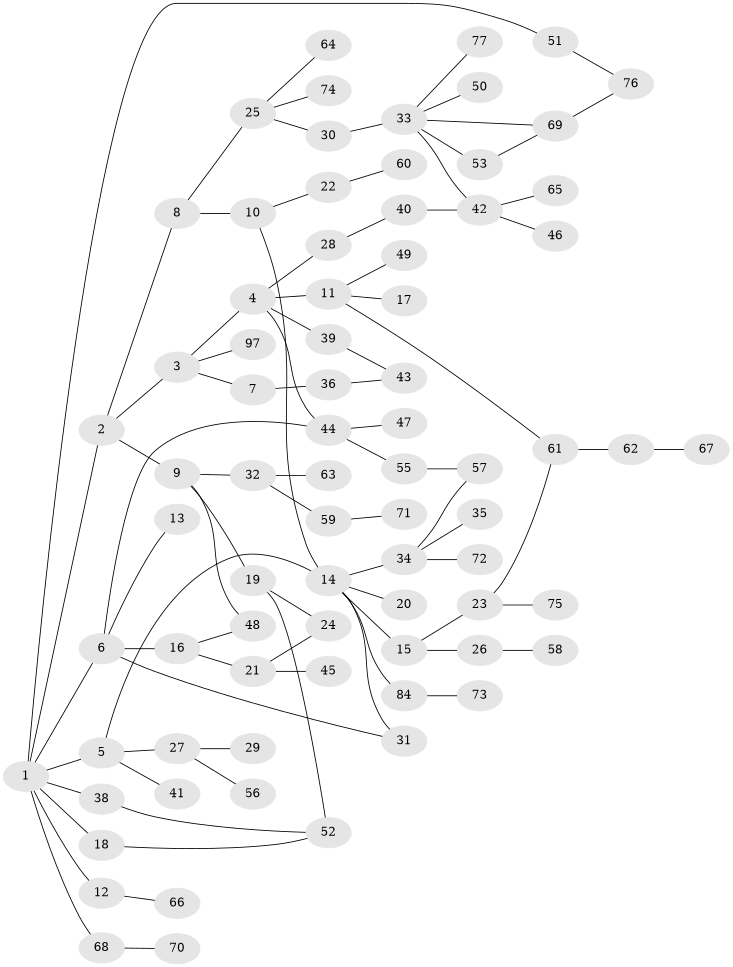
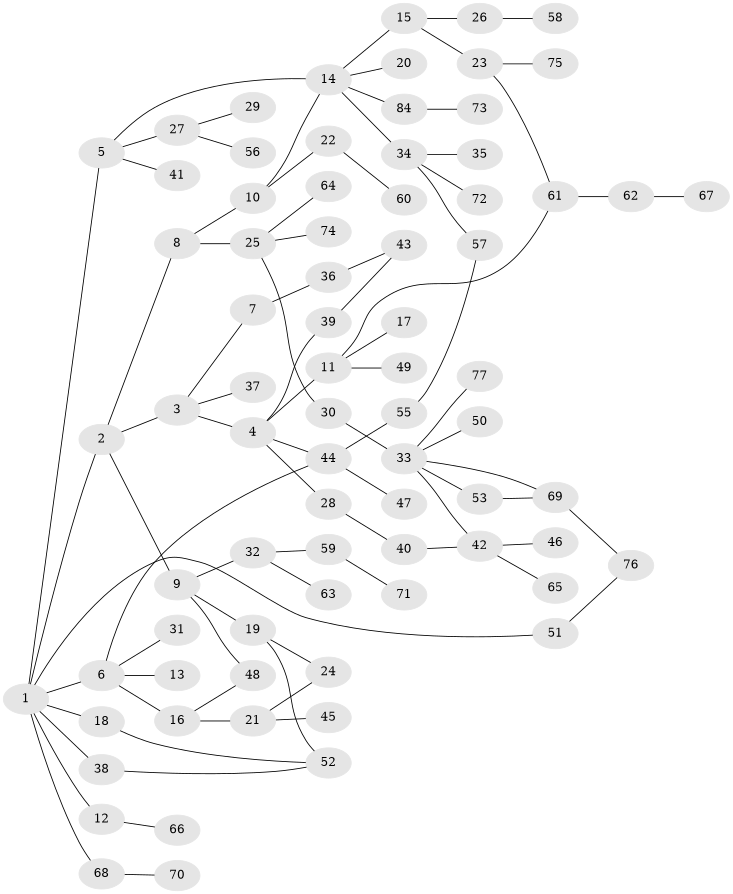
(253, 345) -> (253, 387)
(366, 661) -> none
